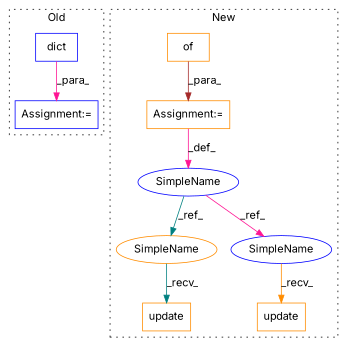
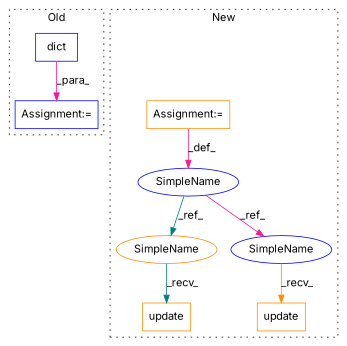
(188, 47) -> none
